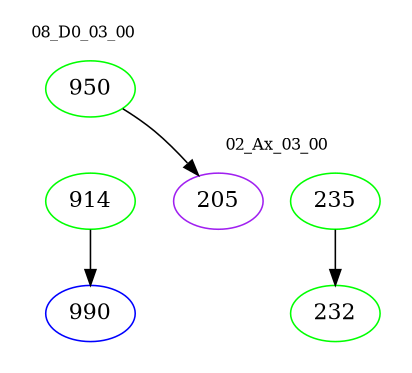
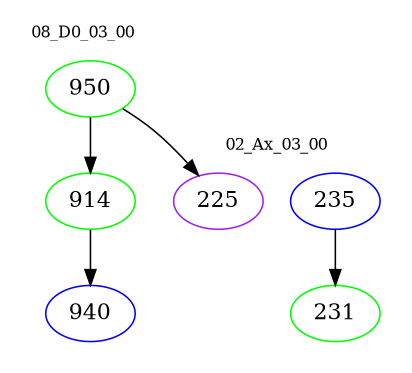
none -> (90, 137)
(218, 201) -> (218, 201)
(335, 201) -> (335, 201)
(90, 314) -> (90, 314)
(335, 314) -> (335, 314)
